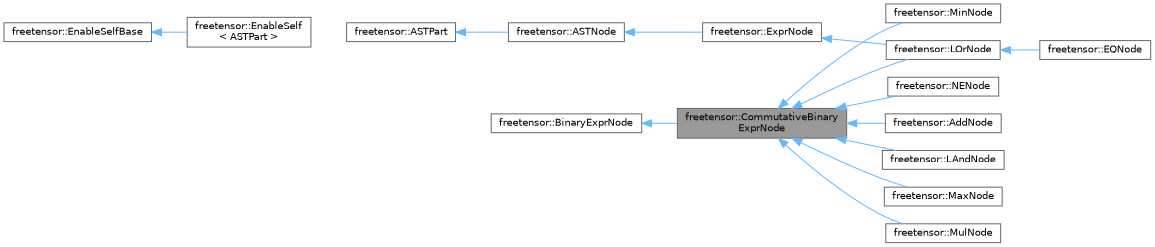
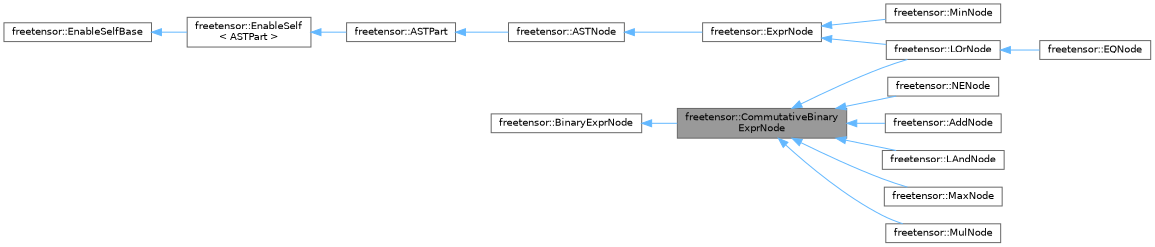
none -> (334, 32)
(841, 57) -> (859, 22)
